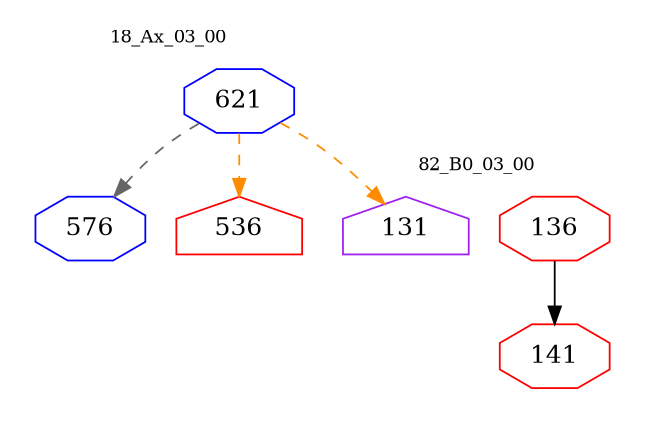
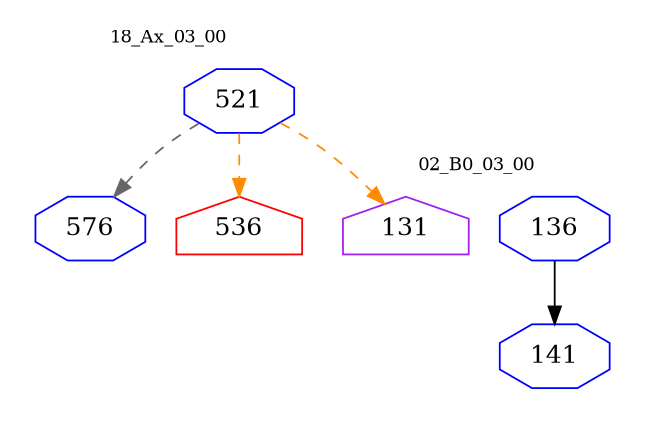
(239, 101) -> (239, 101)
(477, 166) -> (477, 166)
(555, 229) -> (555, 229)
(555, 356) -> (555, 356)
